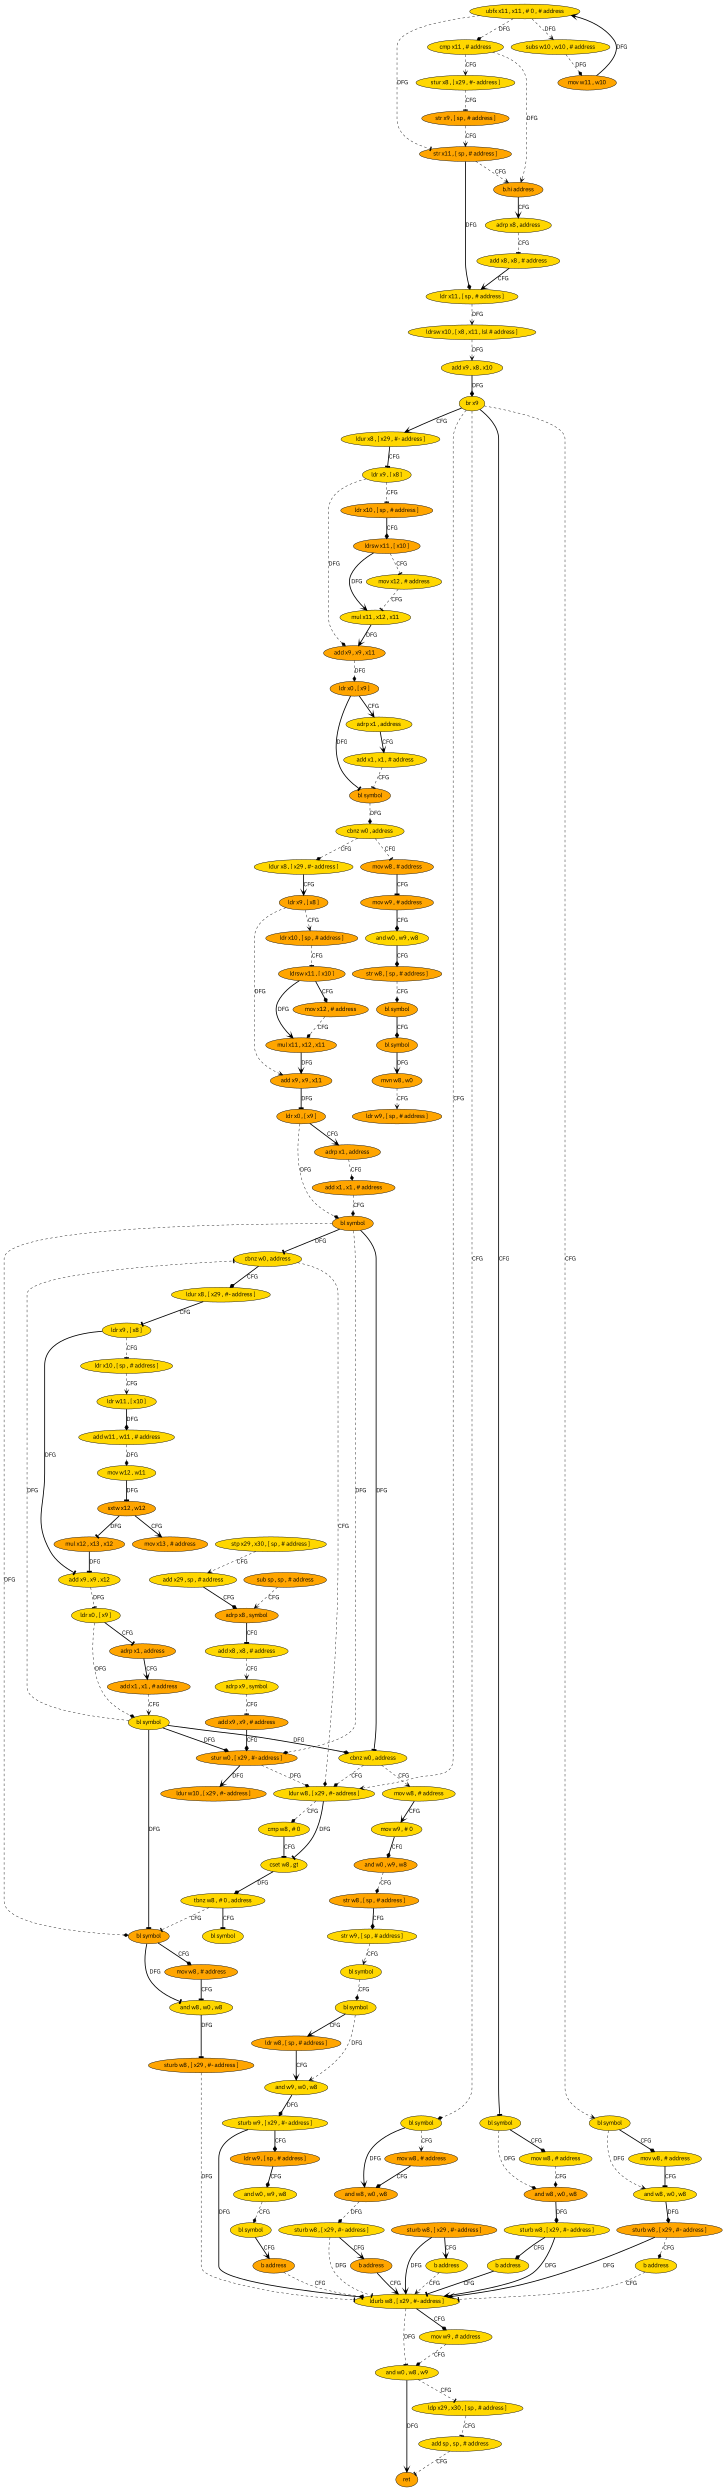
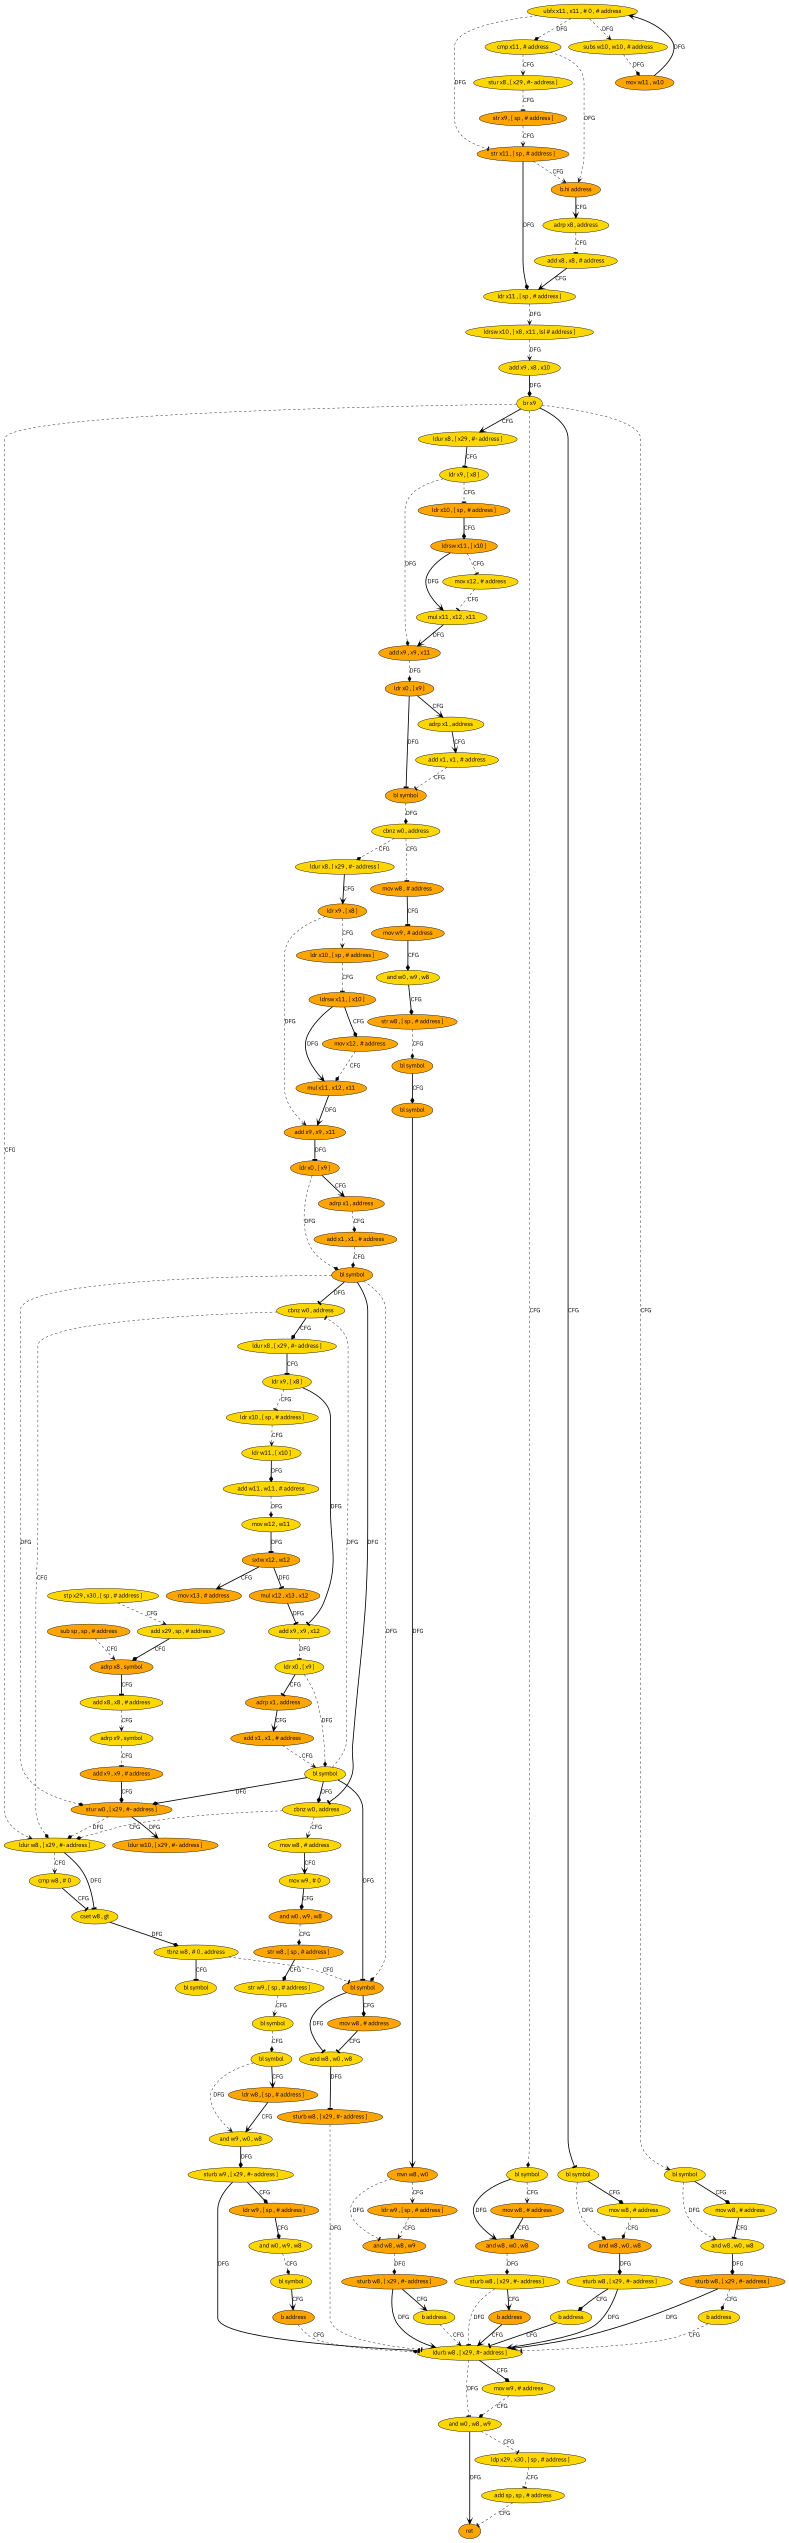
(306, 1810) -> (55, 1861)
none -> (394, 2246)
